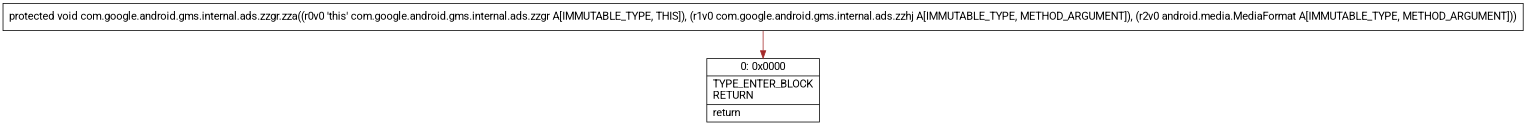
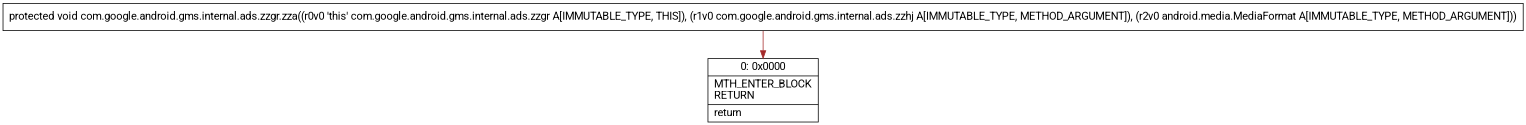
(763, 84) -> (763, 84)
